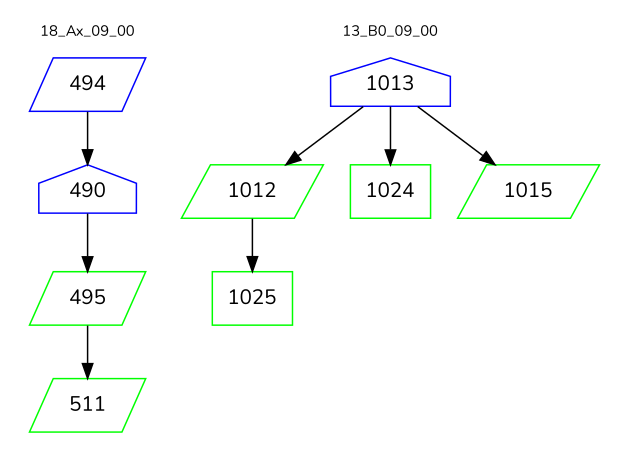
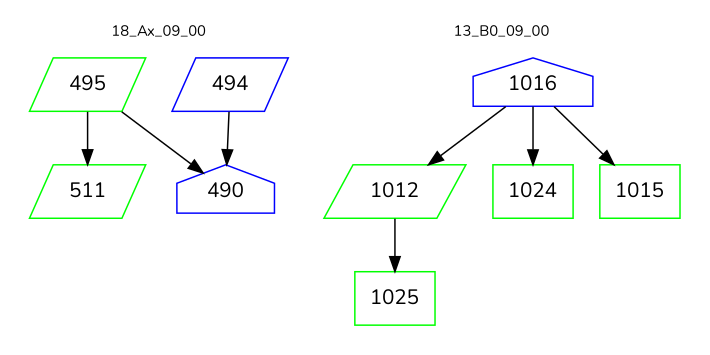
(390, 85) -> (533, 85)
(529, 192) -> (640, 192)
(88, 235) -> (156, 138)
